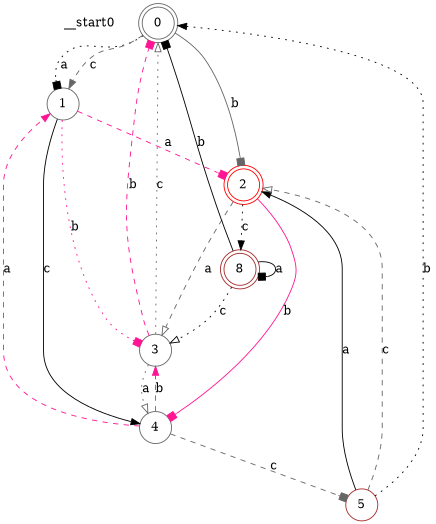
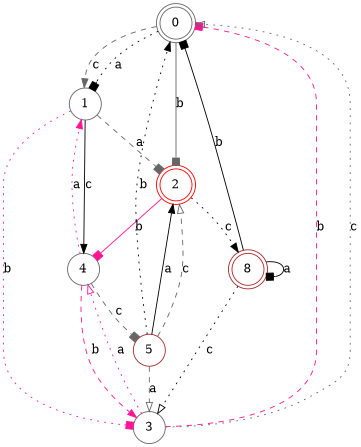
(90, 23) -> none
(147, 142) -> (126, 140)
(197, 263) -> (149, 384)
(4, 313) -> (72, 191)
(142, 384) -> (113, 355)
